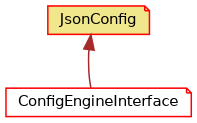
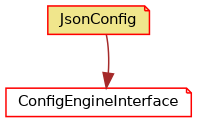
(89, 69) -> (109, 54)
